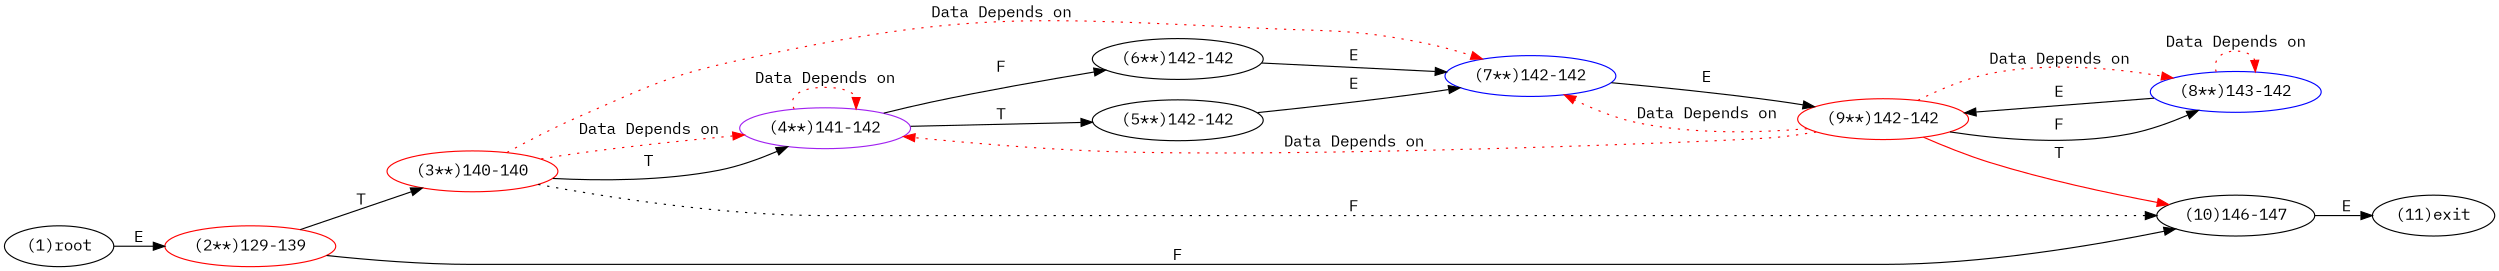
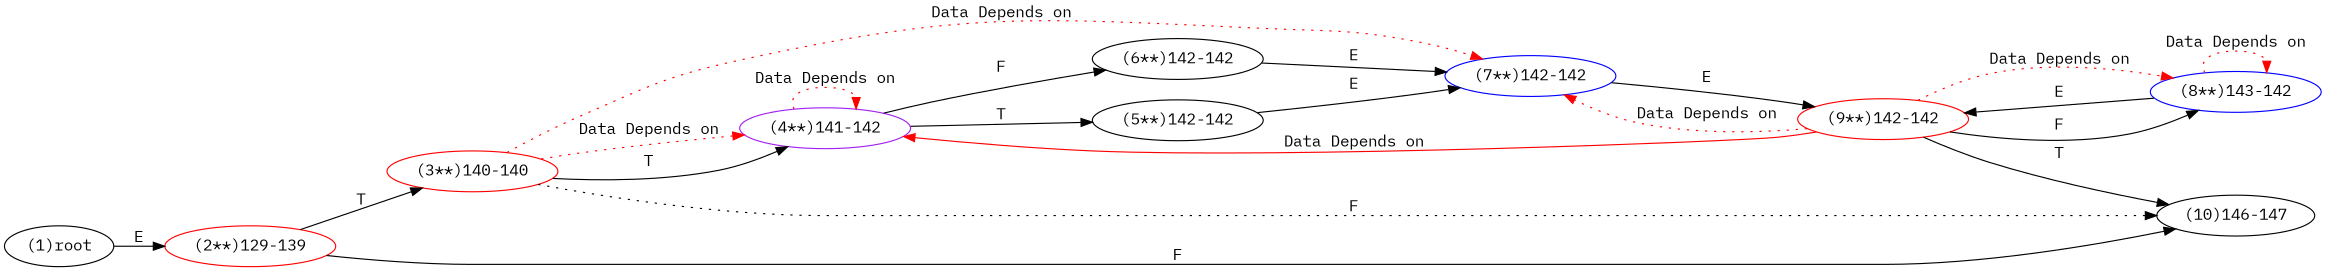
(1366, 151) -> (1366, 151)
(2038, 176) -> (2038, 176)
(2434, 216) -> none
